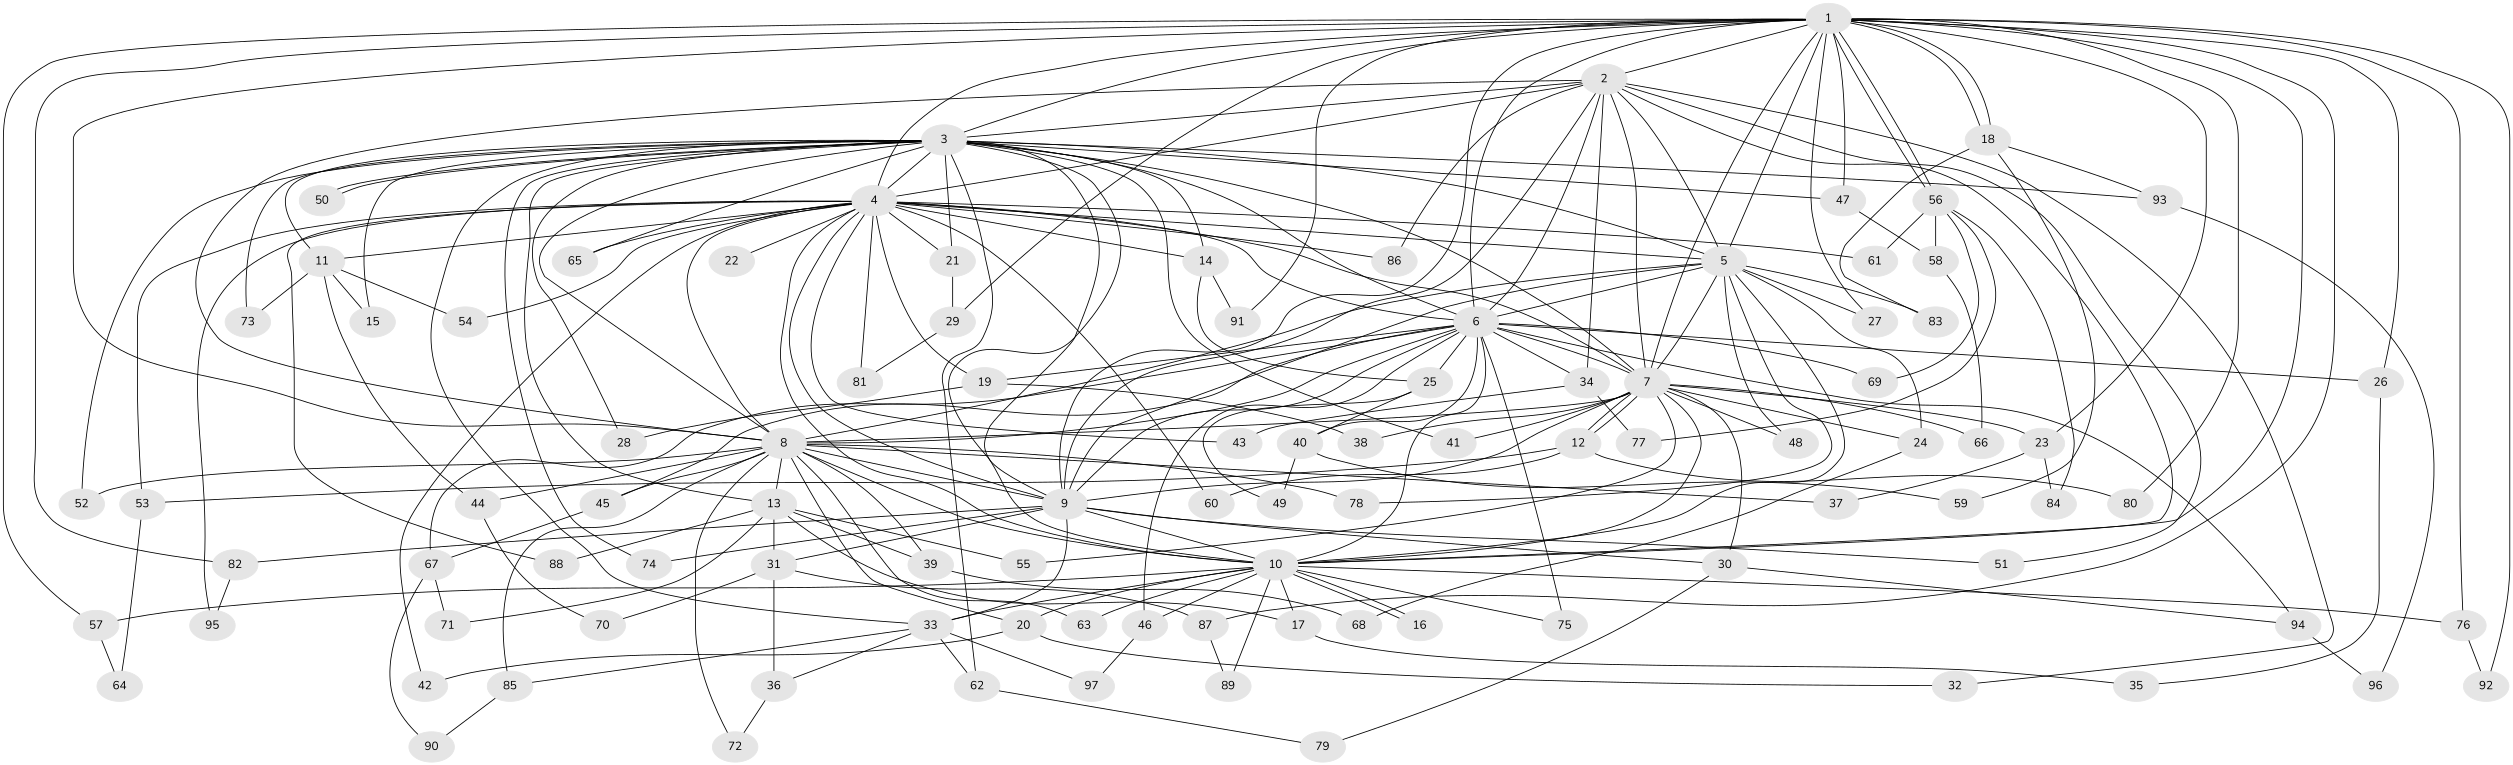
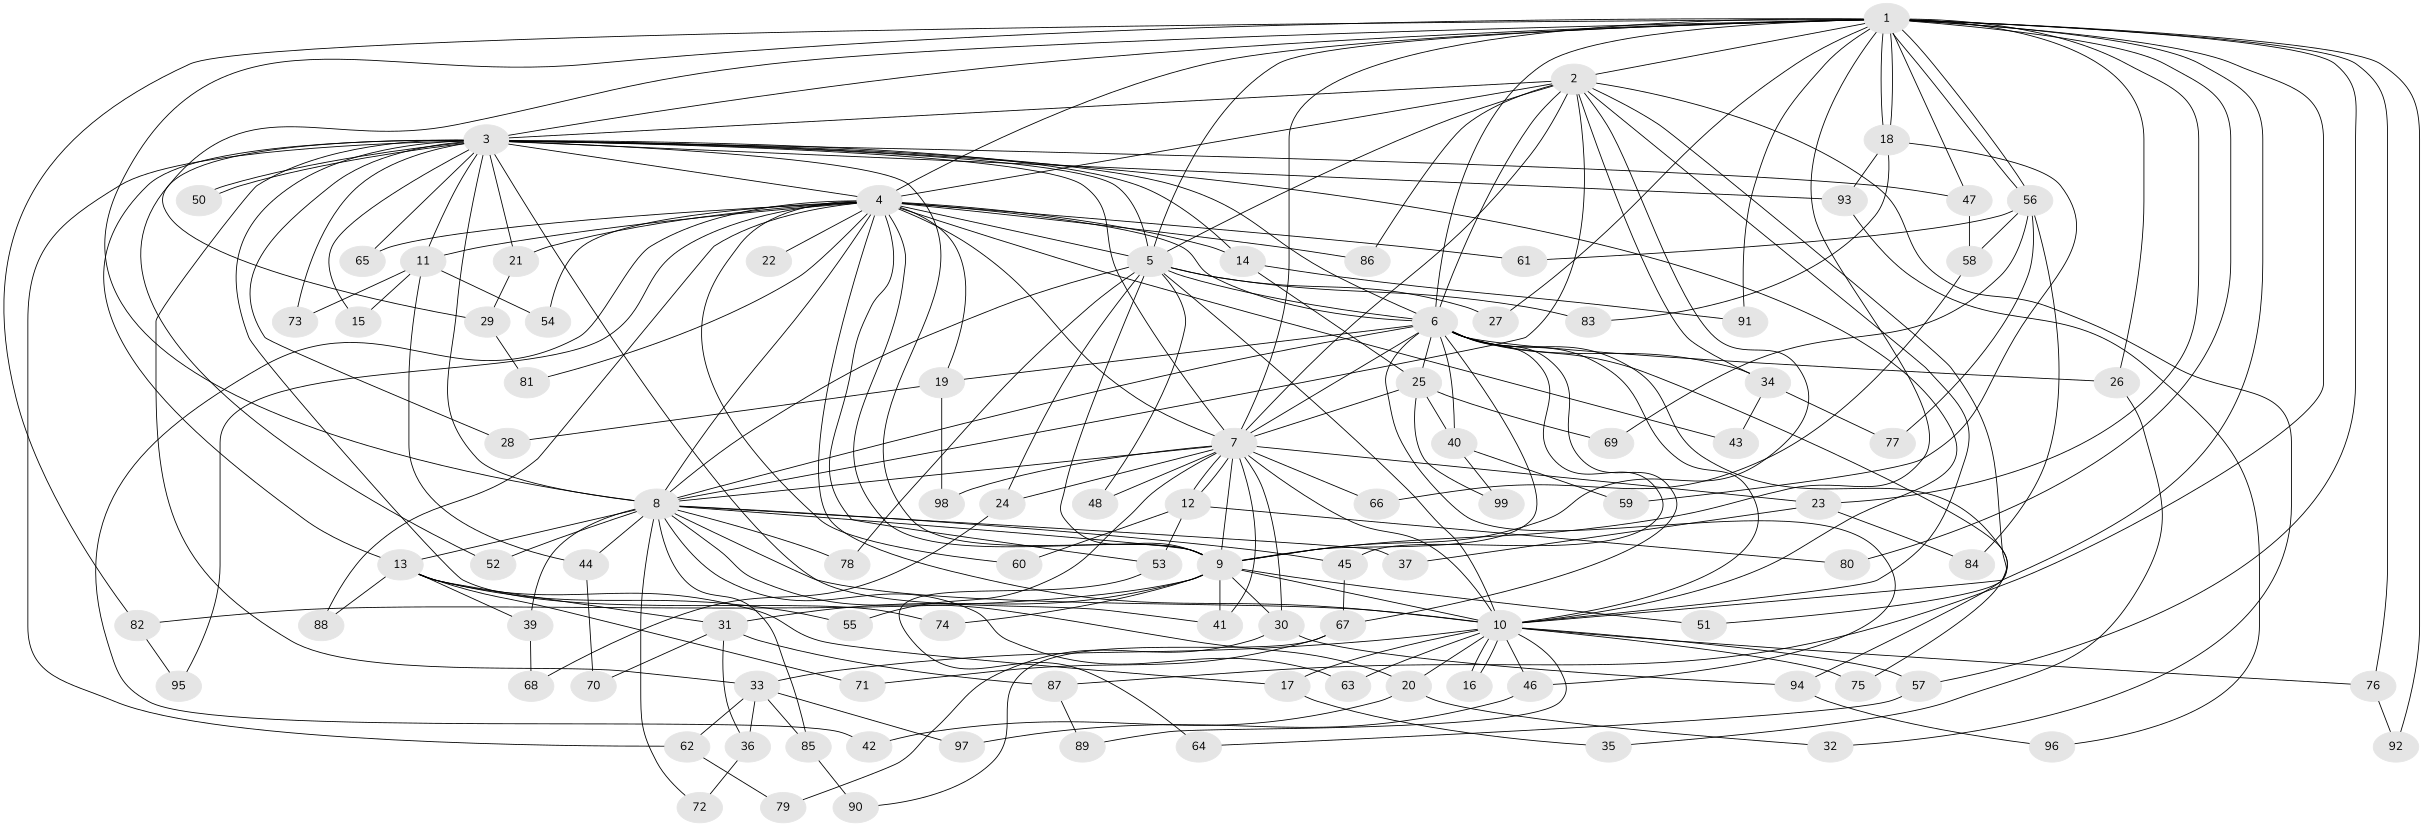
(1689, 323) -> (1334, 411)
(1724, 344) -> (1513, 417)
(1361, 443) -> (942, 504)
(1280, 504) -> (1501, 504)
(1030, 595) -> (1220, 595)
